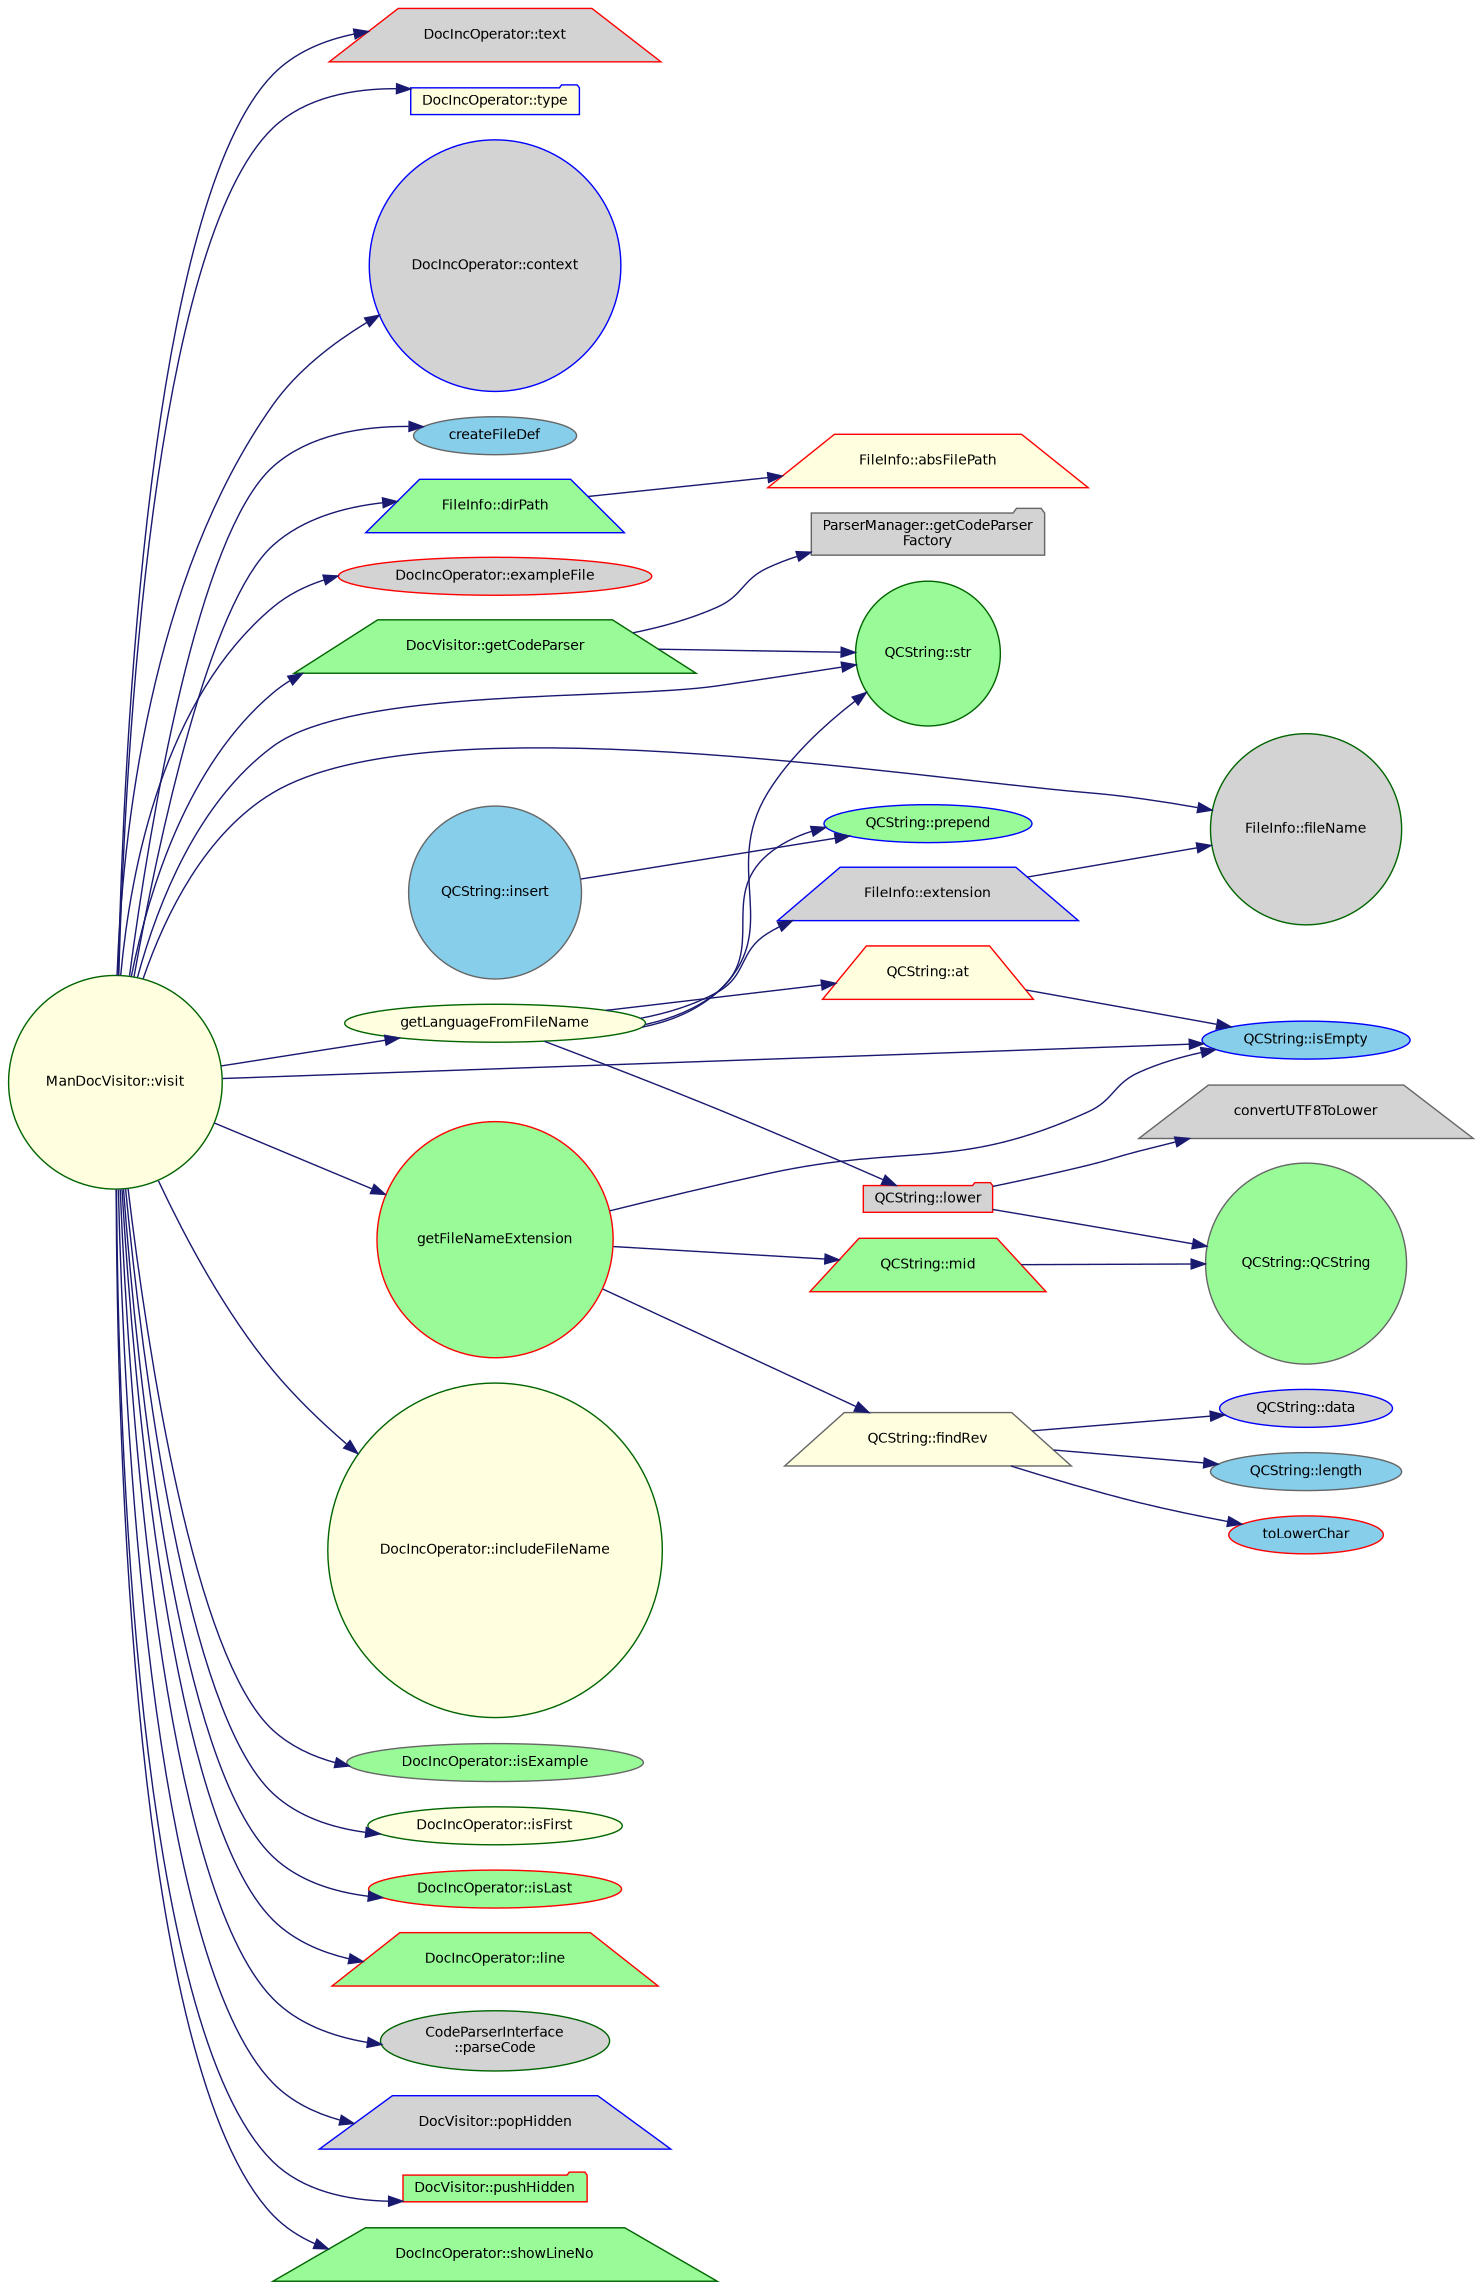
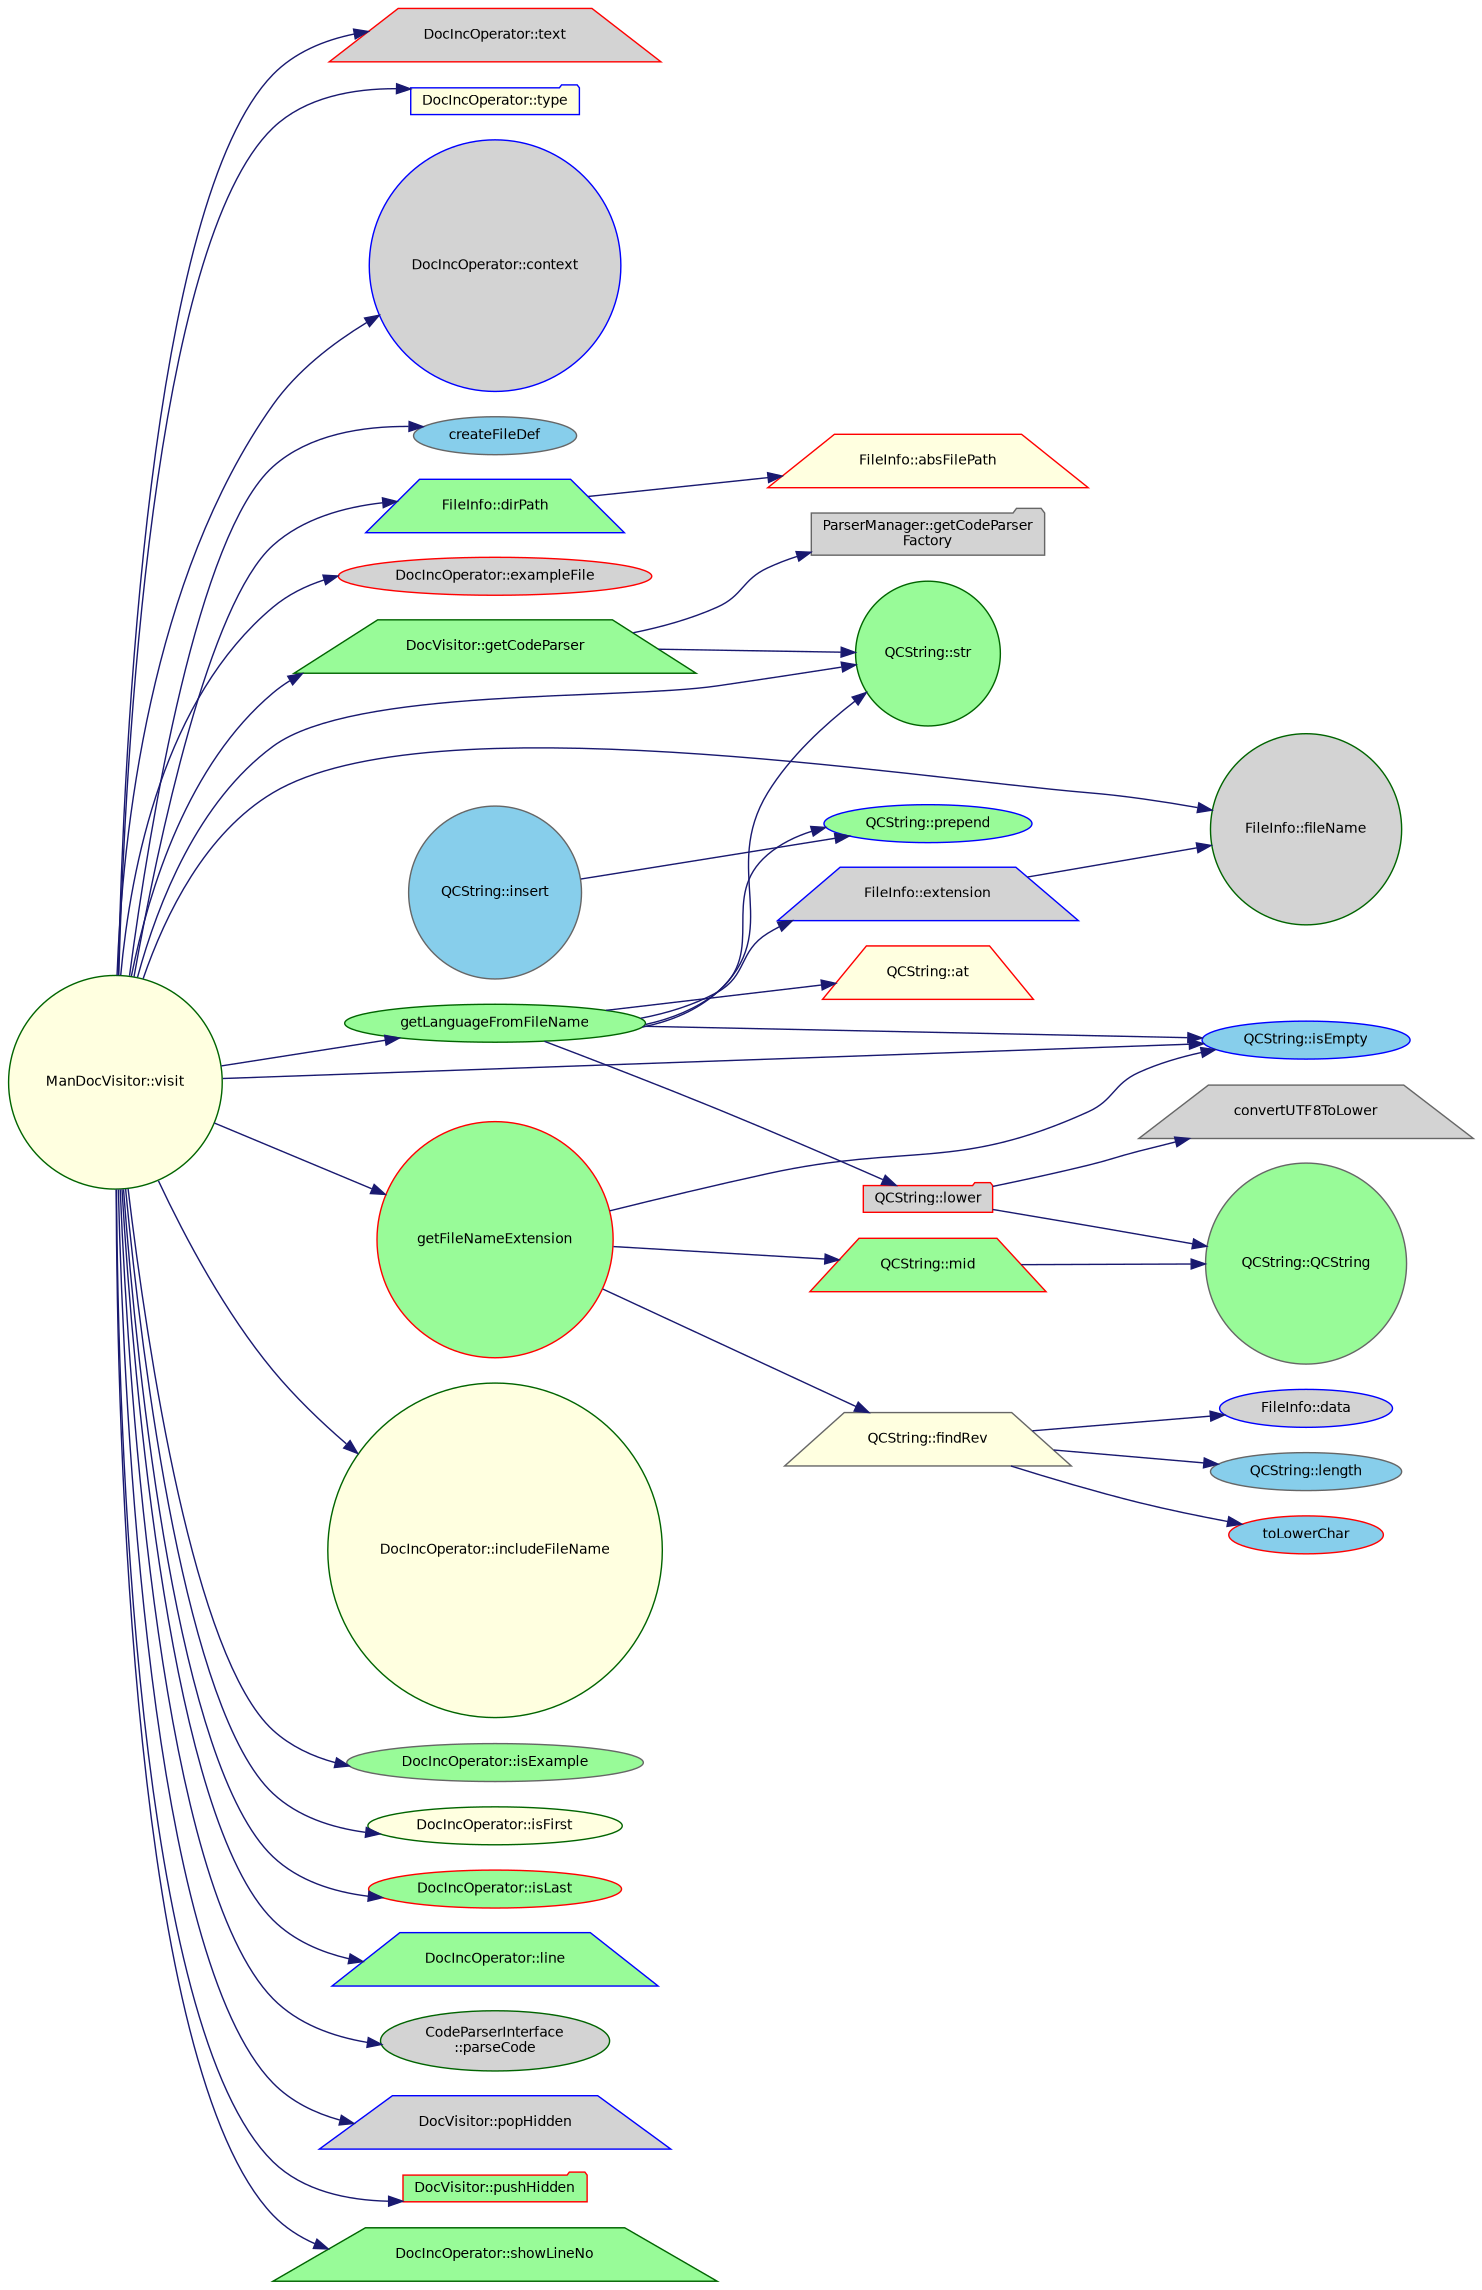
(1121, 1007) -> (916, 1032)
(495, 1023) -> (495, 1023)
(1306, 1408) -> (1306, 1408)
(495, 1959) -> (495, 1959)
